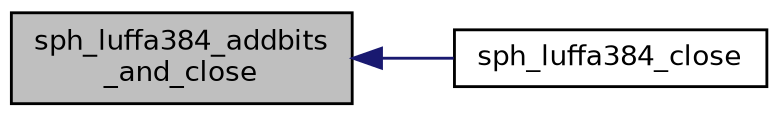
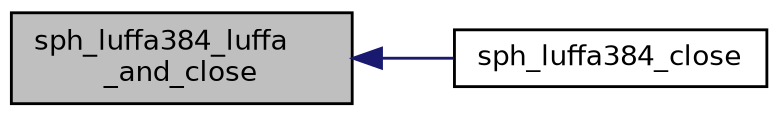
(182, 58) -> (182, 58)
